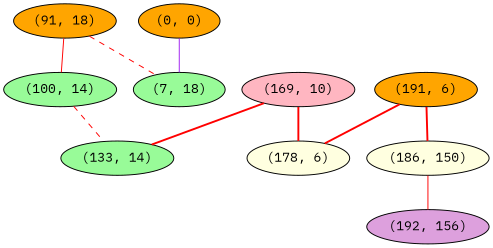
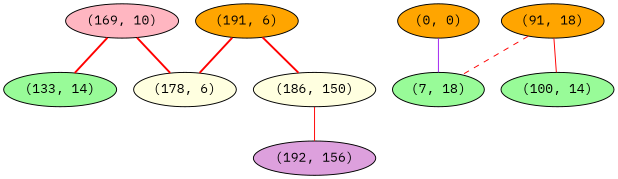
(89, 124) -> none
